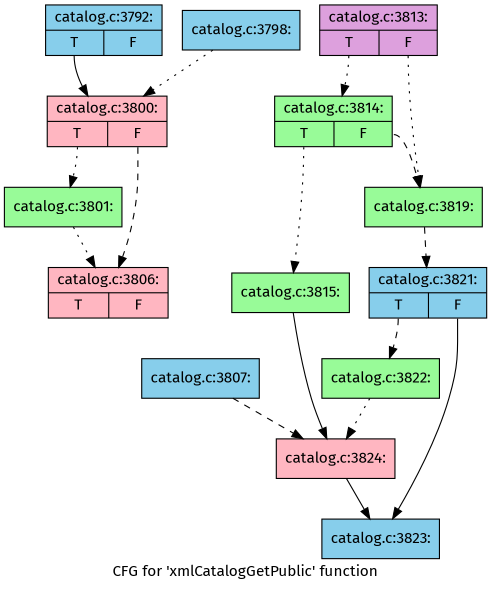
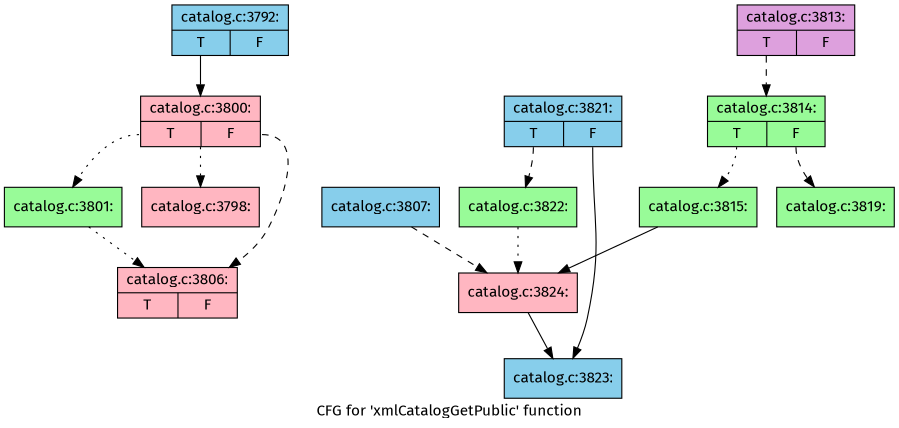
(241, 30) -> (200, 207)
(183, 70) -> (200, 161)
(348, 71) -> (766, 70)
(411, 116) -> none
(425, 242) -> none
